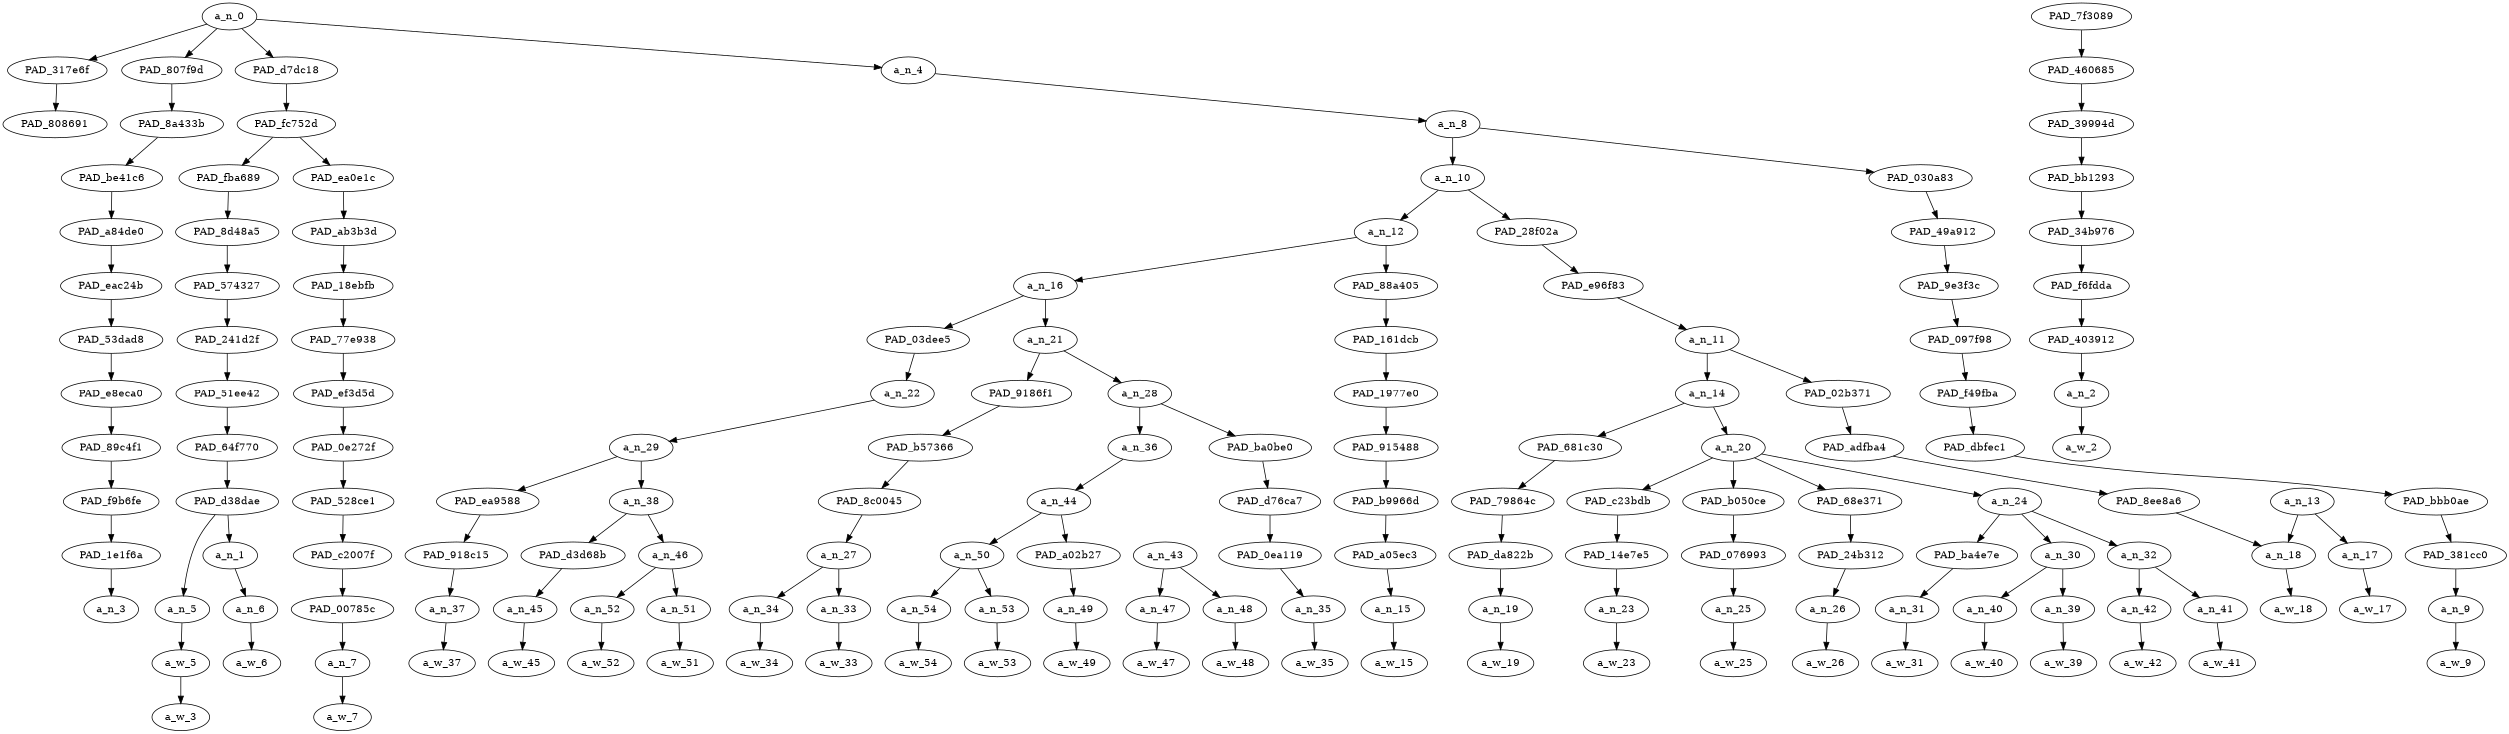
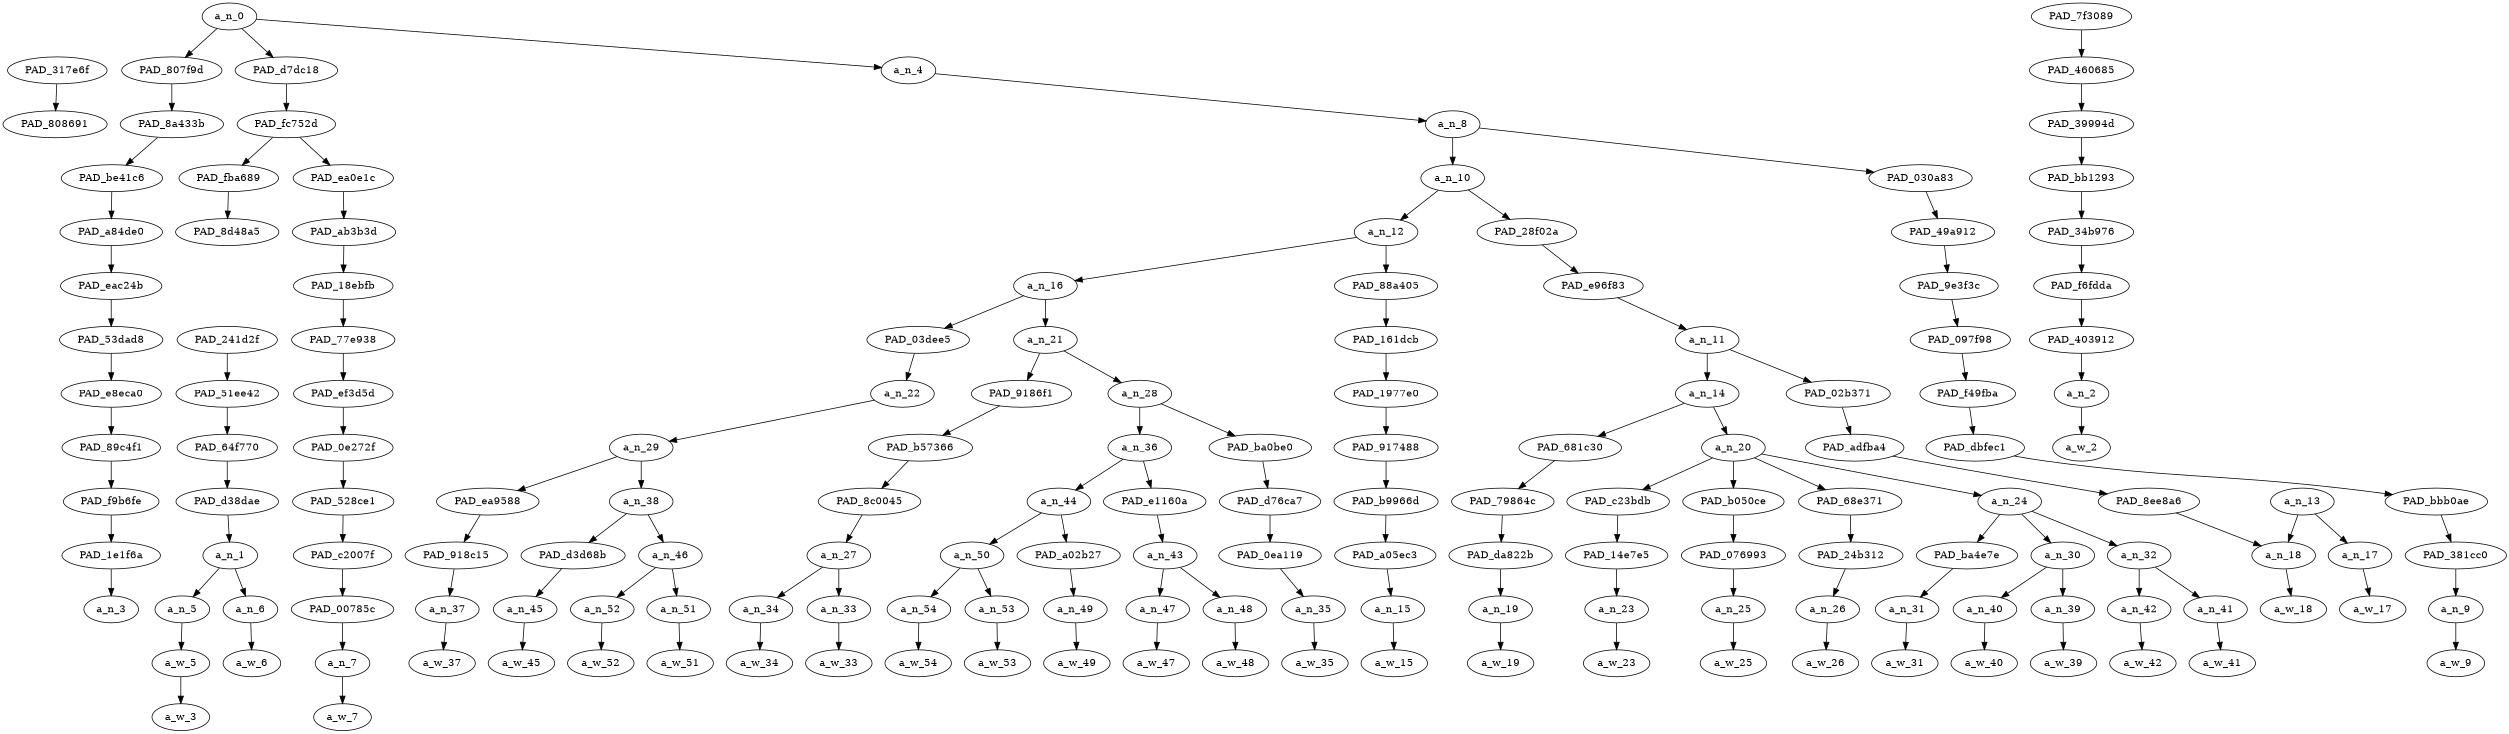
(152, 41) -> none
(227, 286) -> none
(1386, 448) -> (1386, 448)
none -> (1155, 502)
(194, 549) -> (209, 580)
